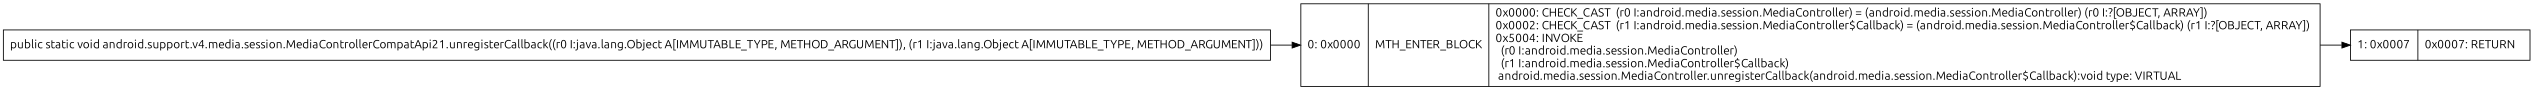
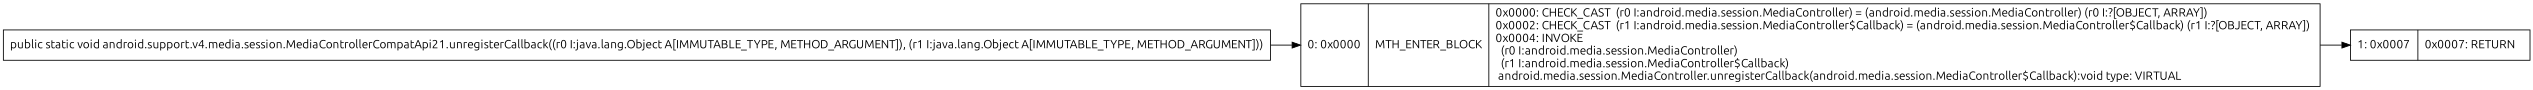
(1542, 38) -> (1542, 38)
